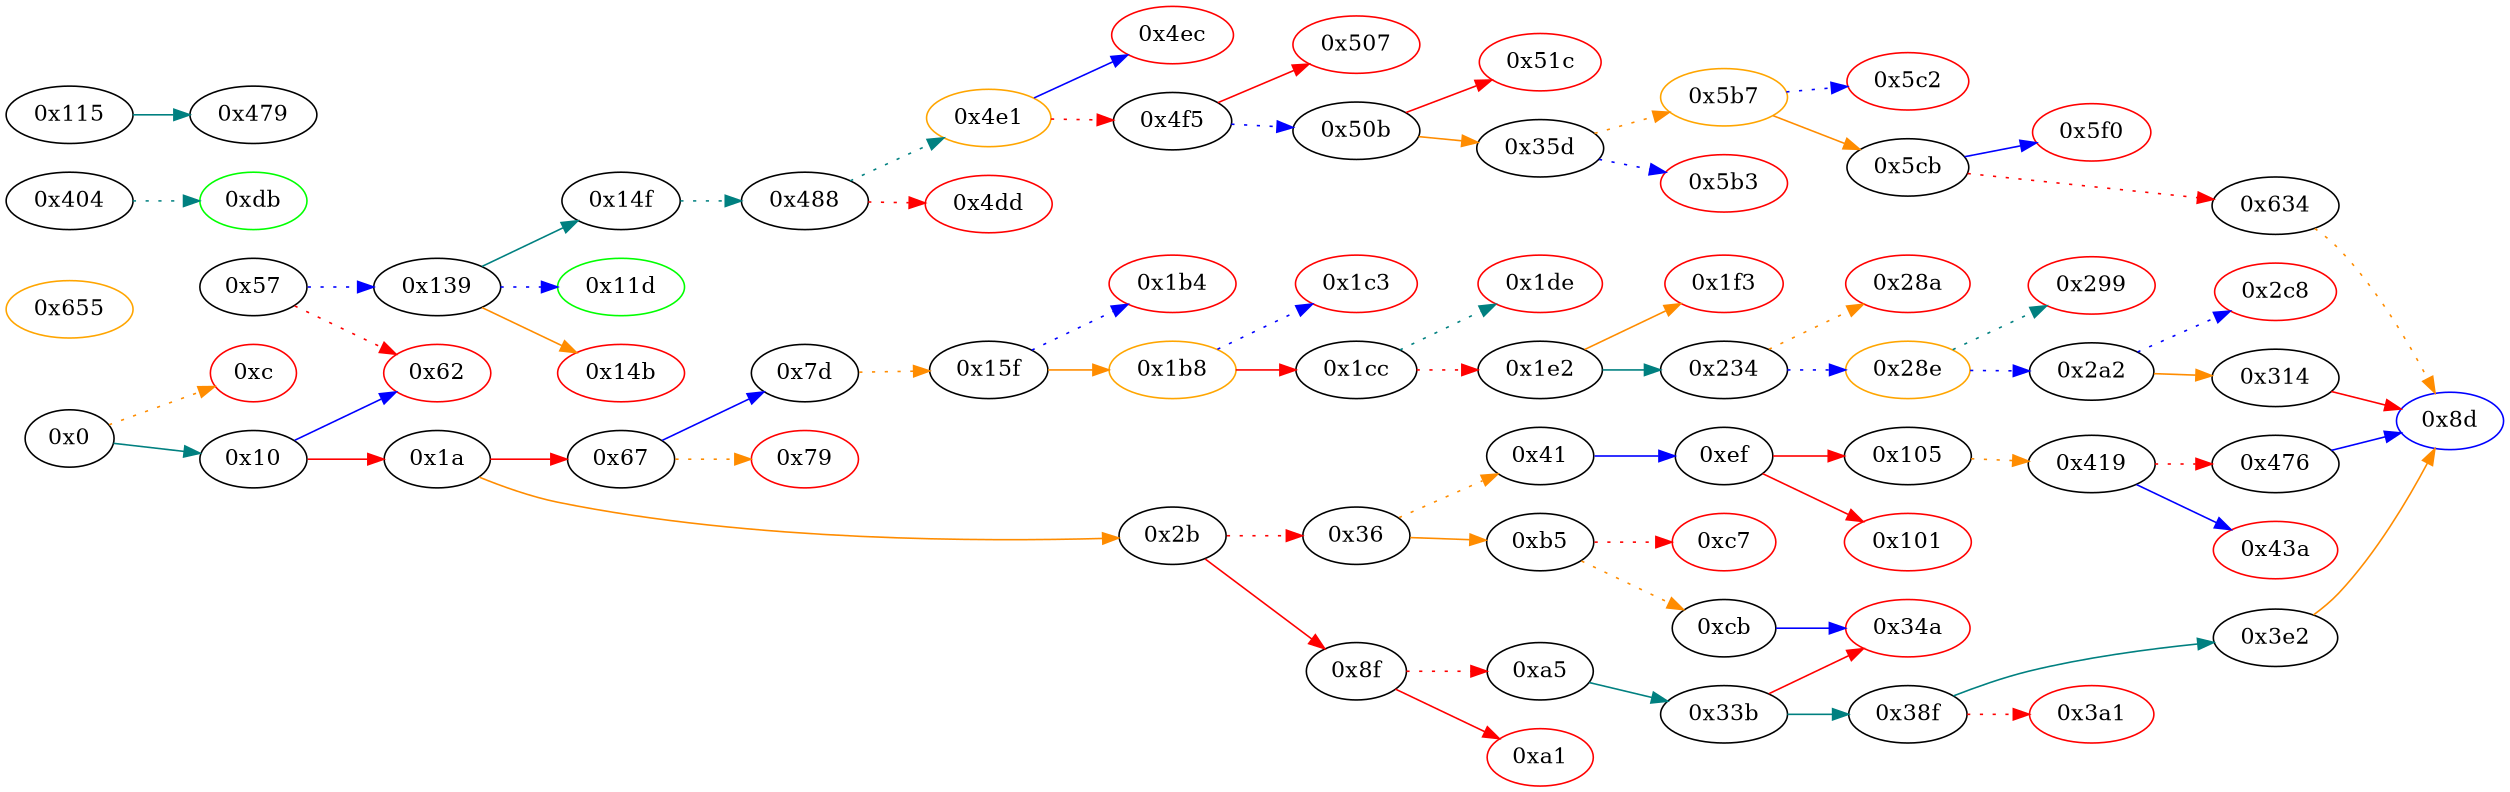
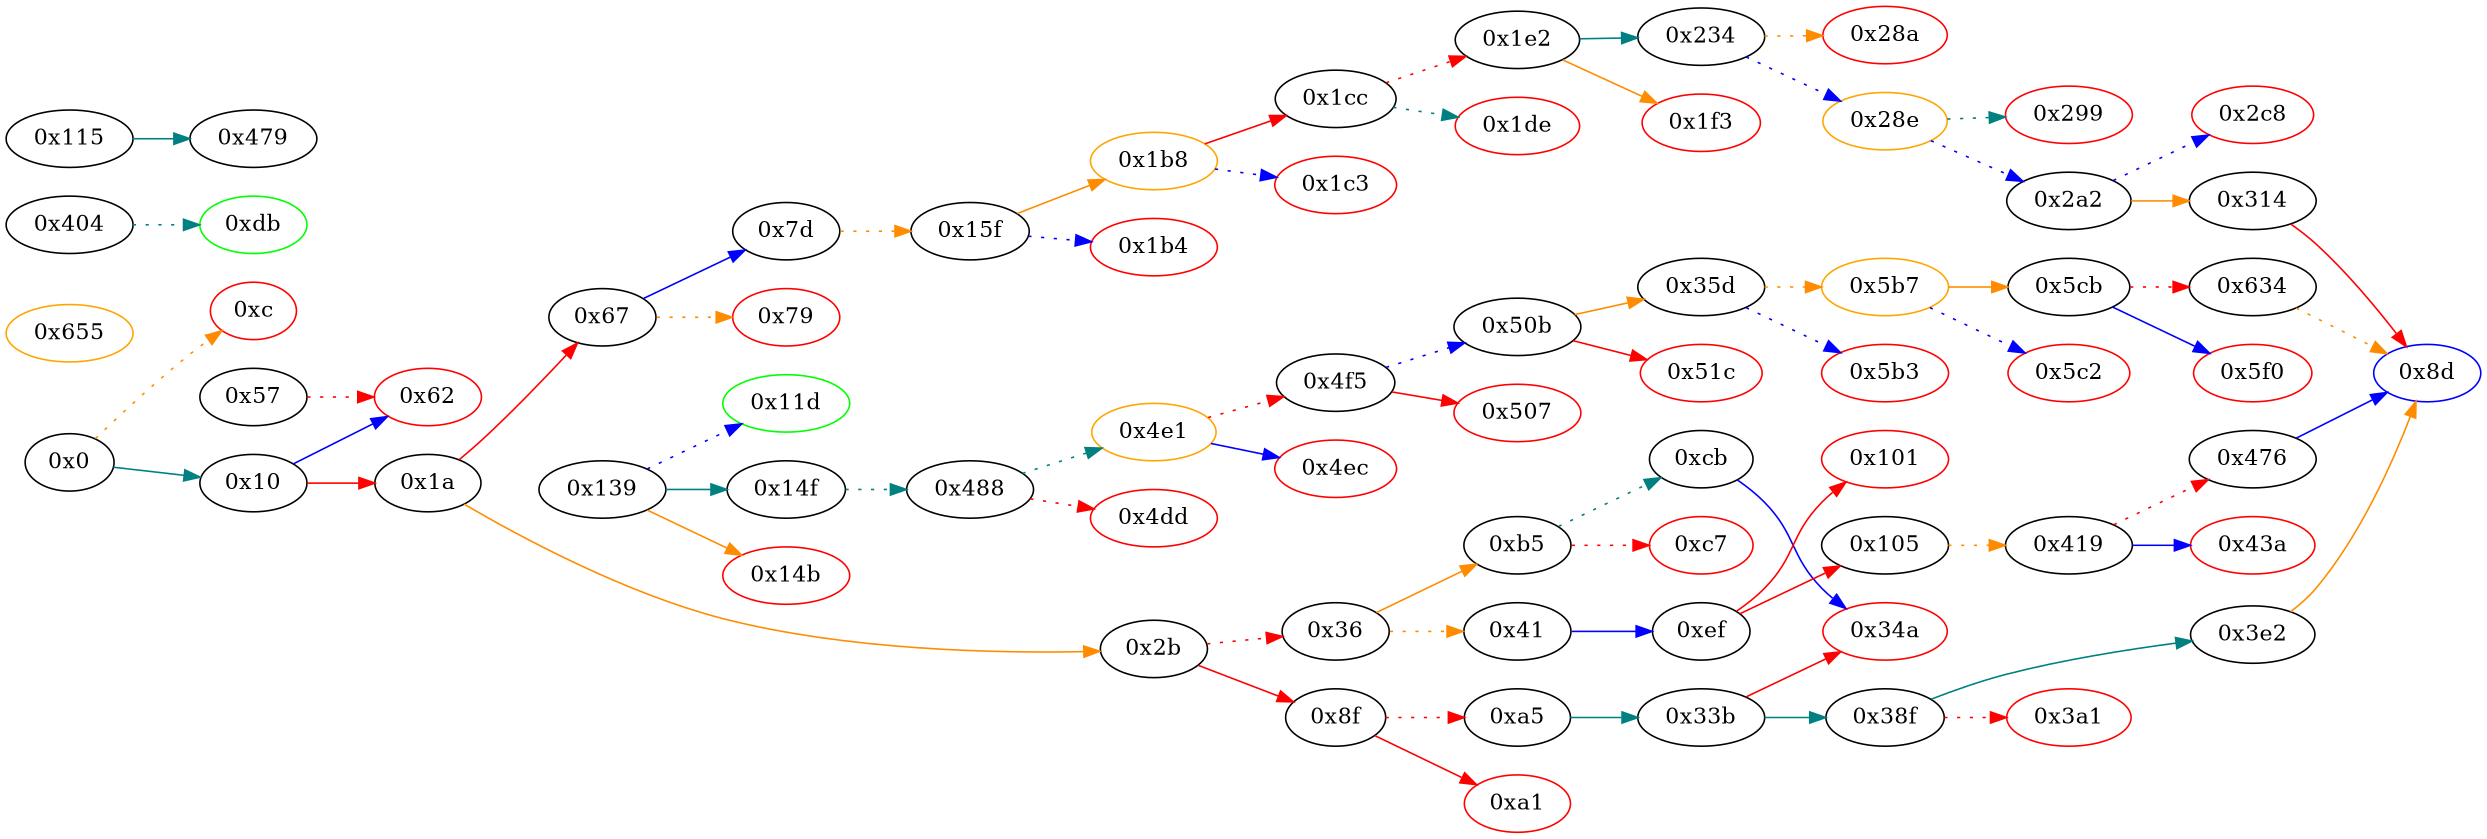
(332, 287) -> none
(1625, 582) -> (1602, 506)
